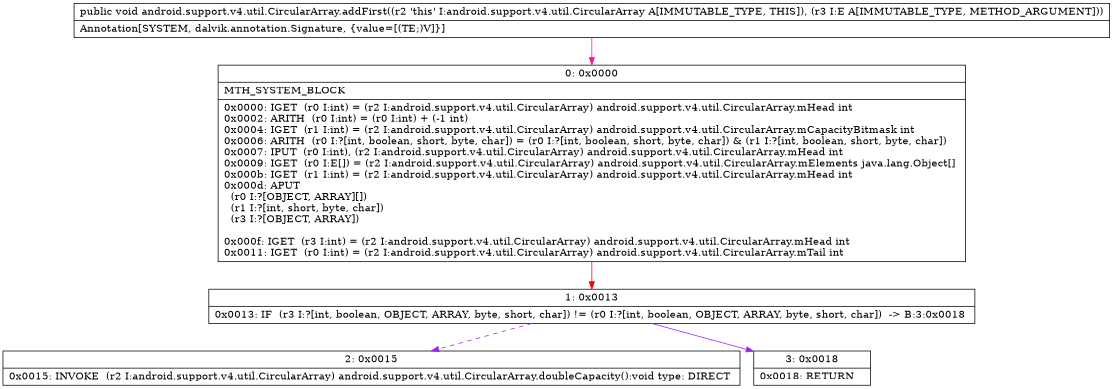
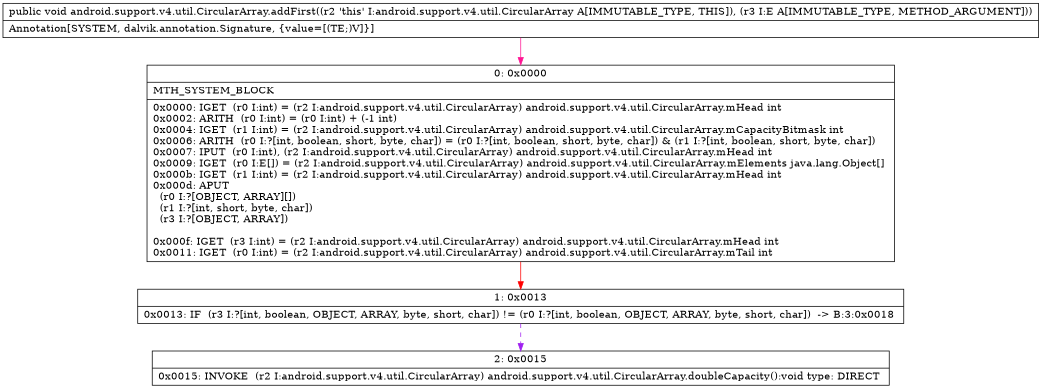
(812, 368) -> none
